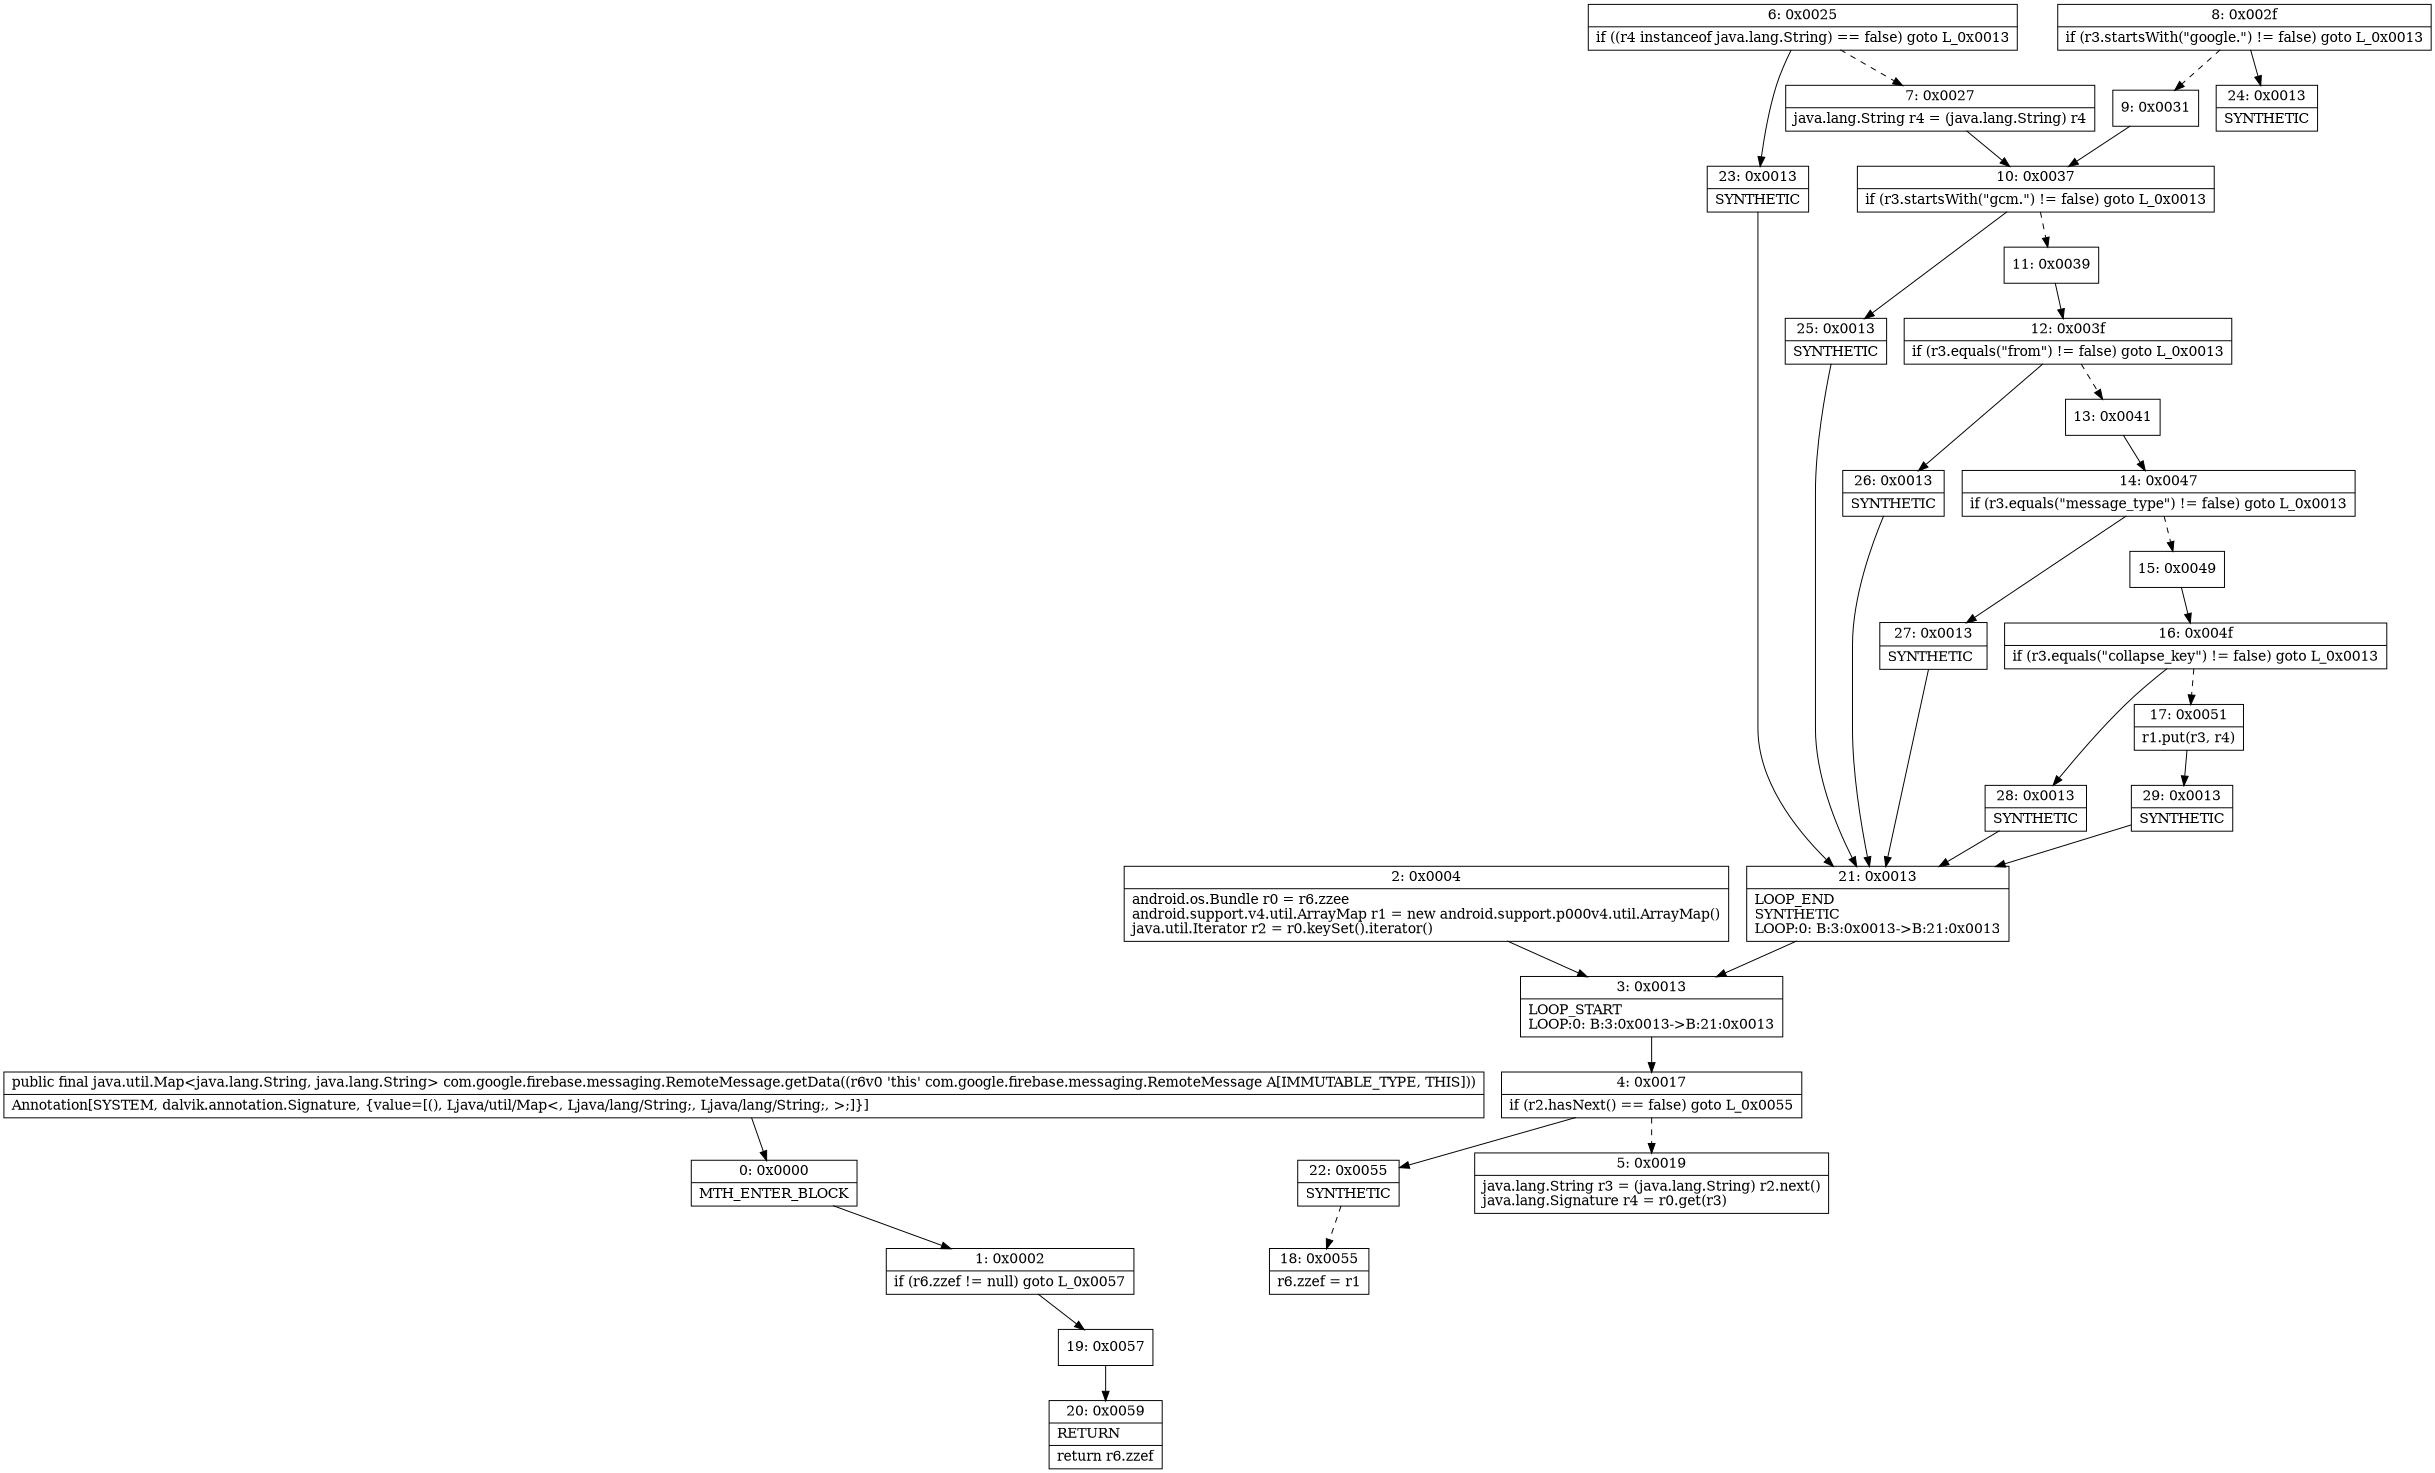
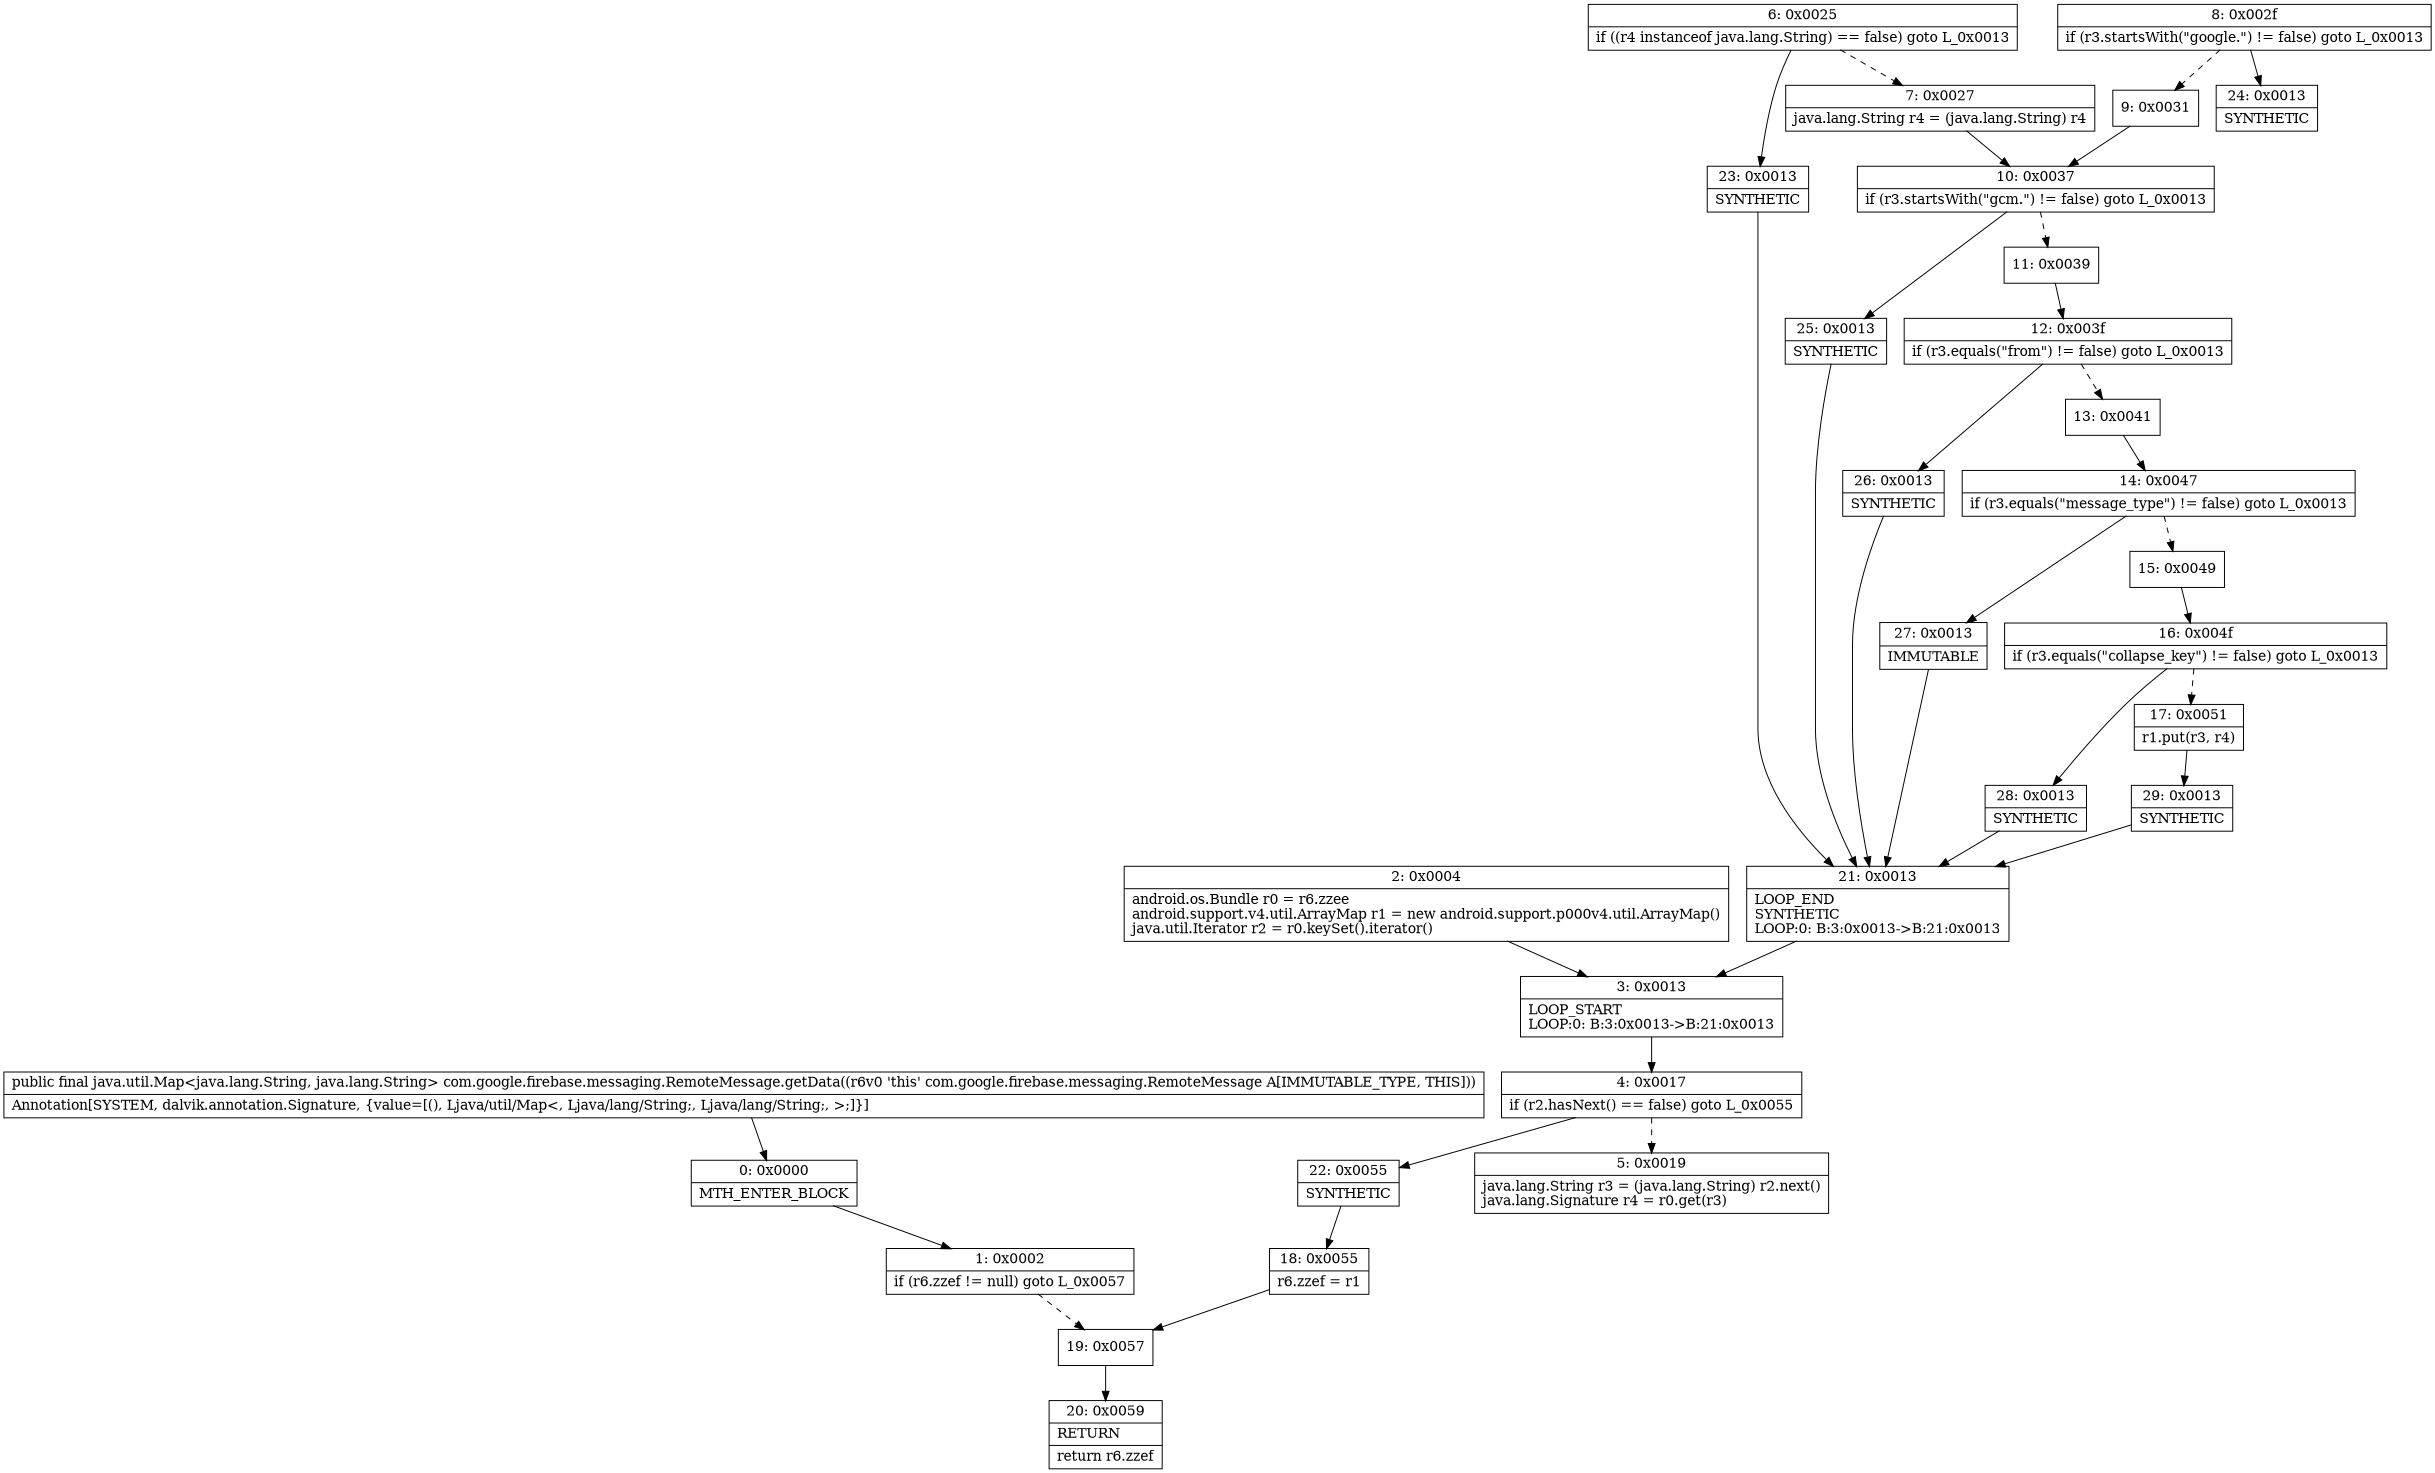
(1931, 657) -> (1933, 657)
(1335, 1223) -> (1335, 1223)
none -> (1216, 1308)
(1057, 1309) -> (1057, 1309)
